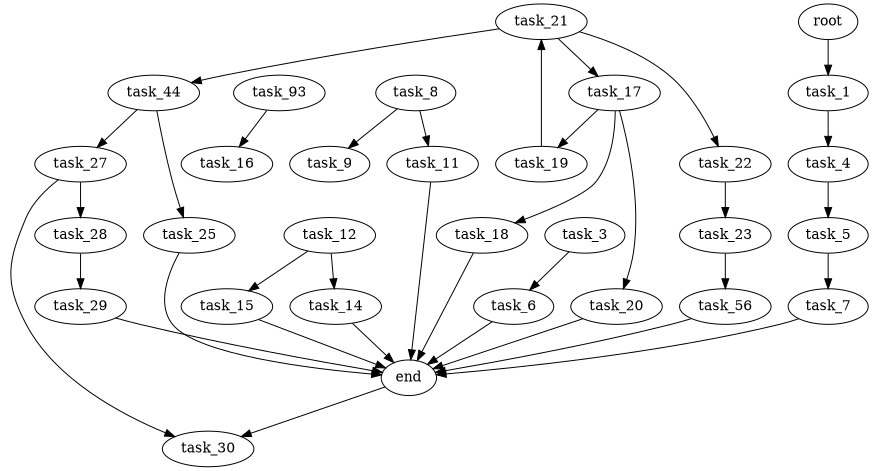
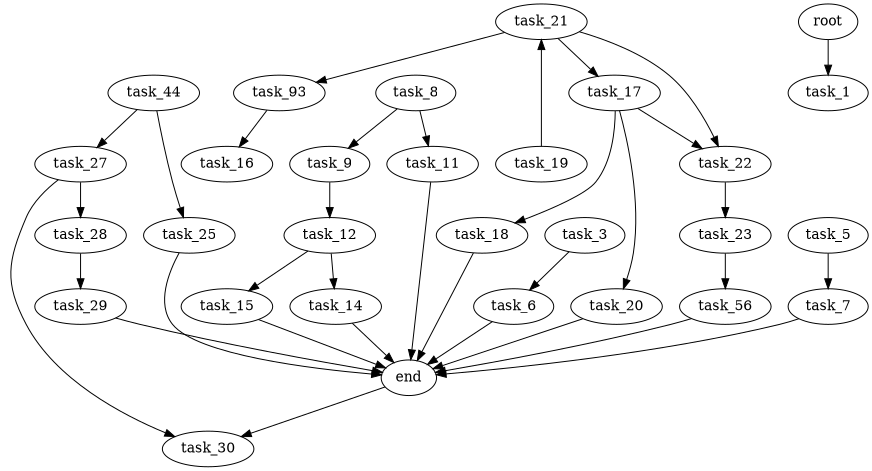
(350, 52) -> (415, 56)
(582, 125) -> (666, 126)
(828, 164) -> none
none -> (330, 195)
